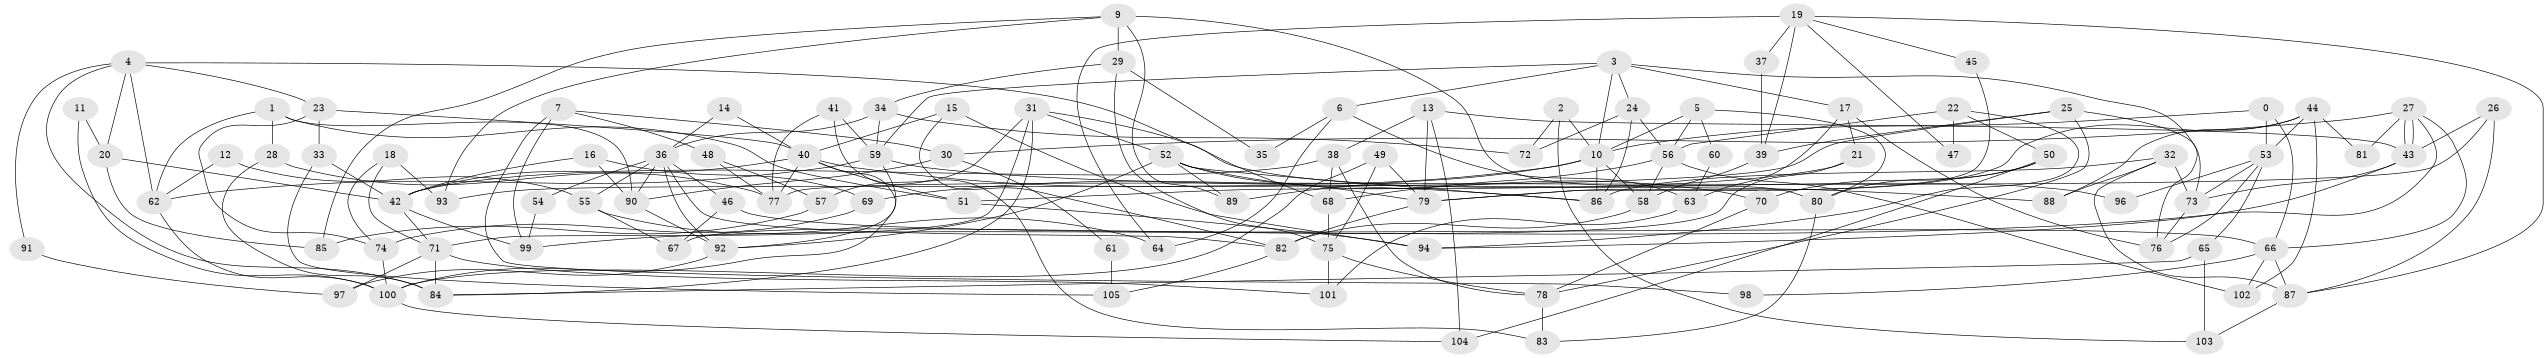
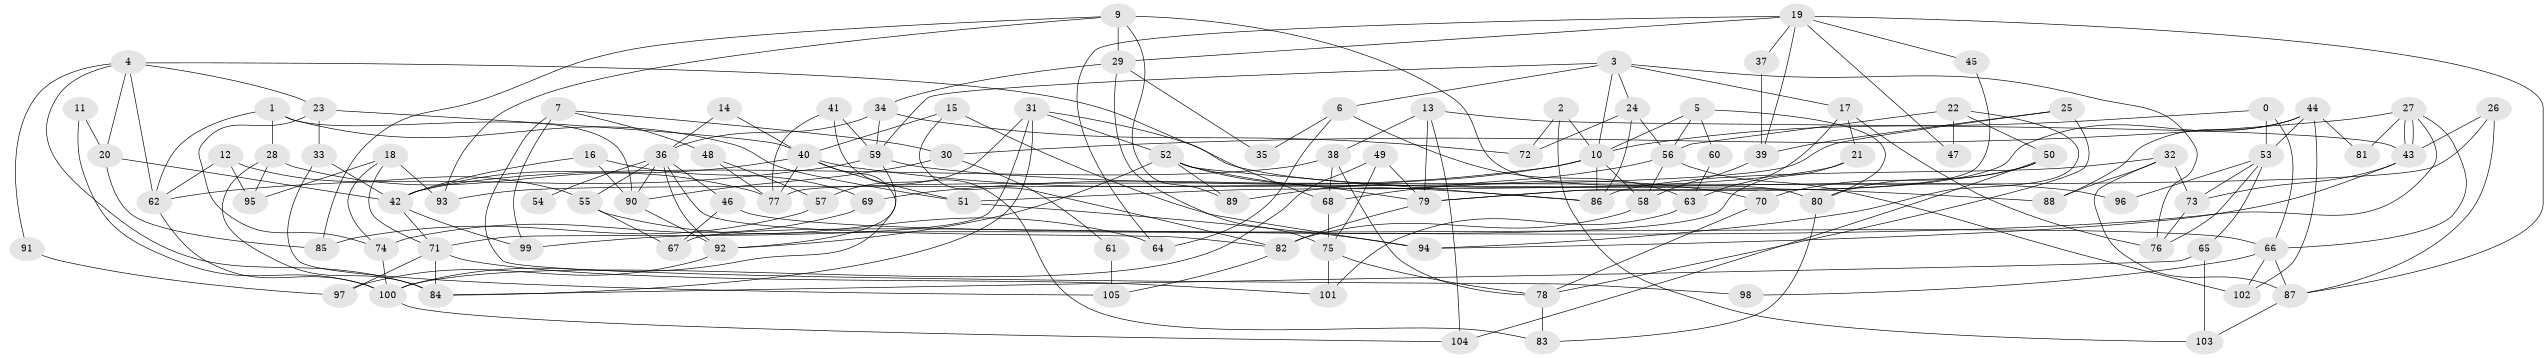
none -> (1458, 39)
(2141, 122) -> none
none -> (250, 202)
(534, 220) -> none
